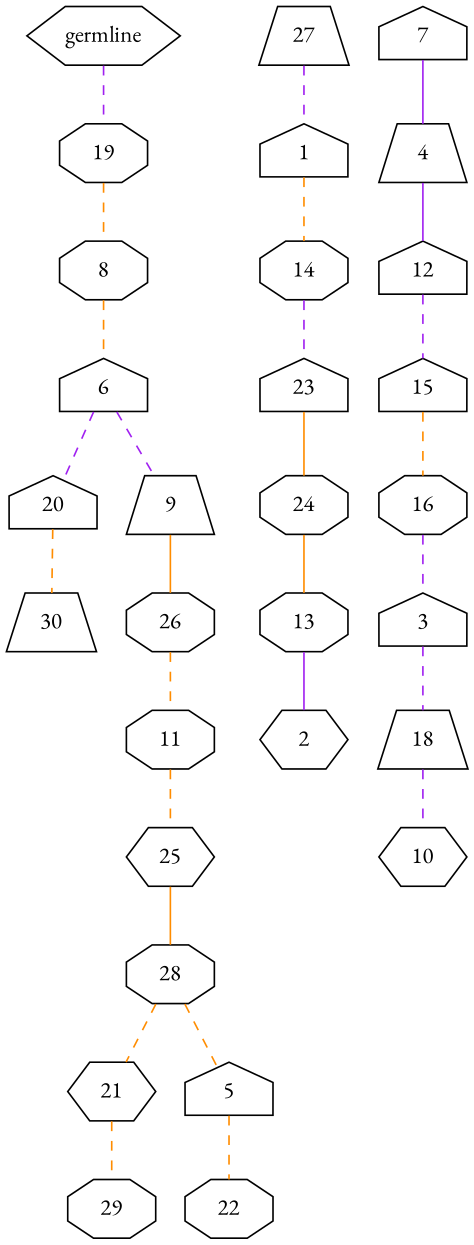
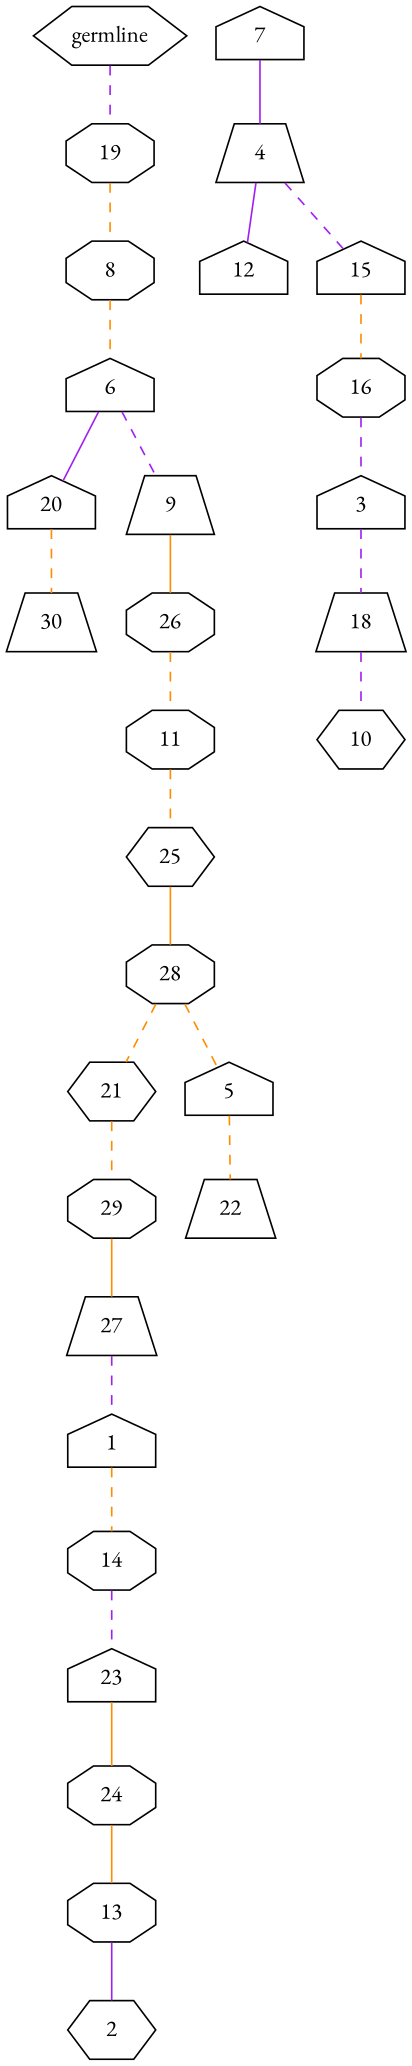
(423, 326) -> (314, 216)
(78, 446) -> (81, 446)
(229, 1209) -> (231, 1209)
none -> (112, 1268)
